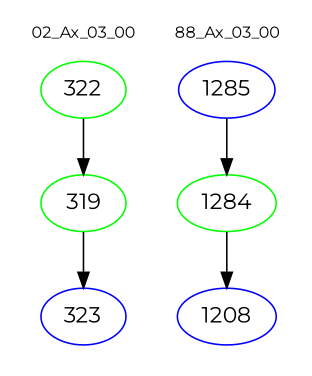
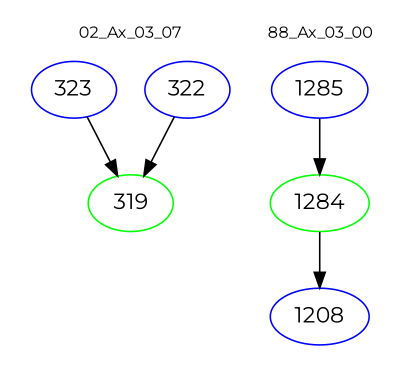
(84, 34) -> (131, 34)
(83, 90) -> (187, 90)
(83, 252) -> (99, 139)
